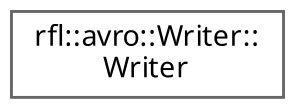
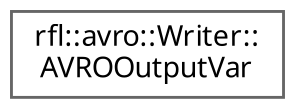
(147, 54) -> (147, 54)
